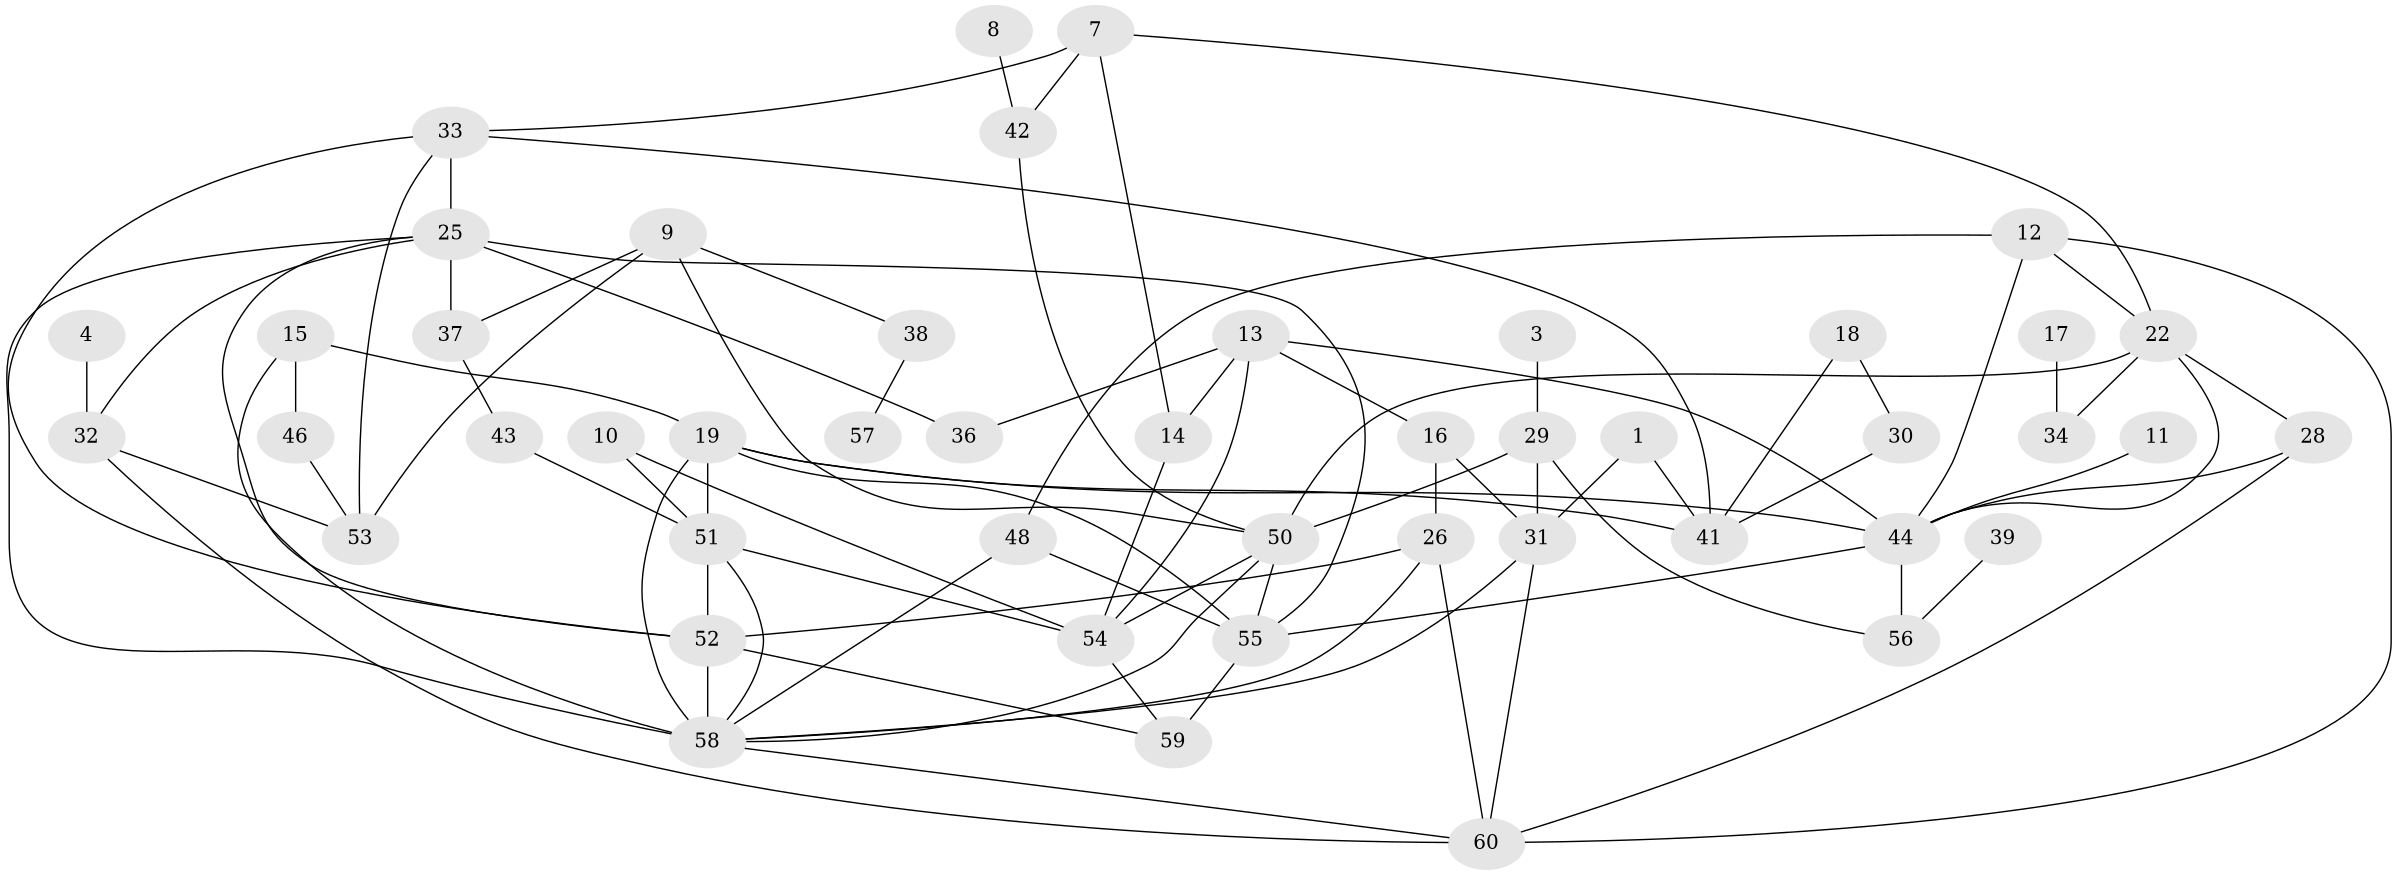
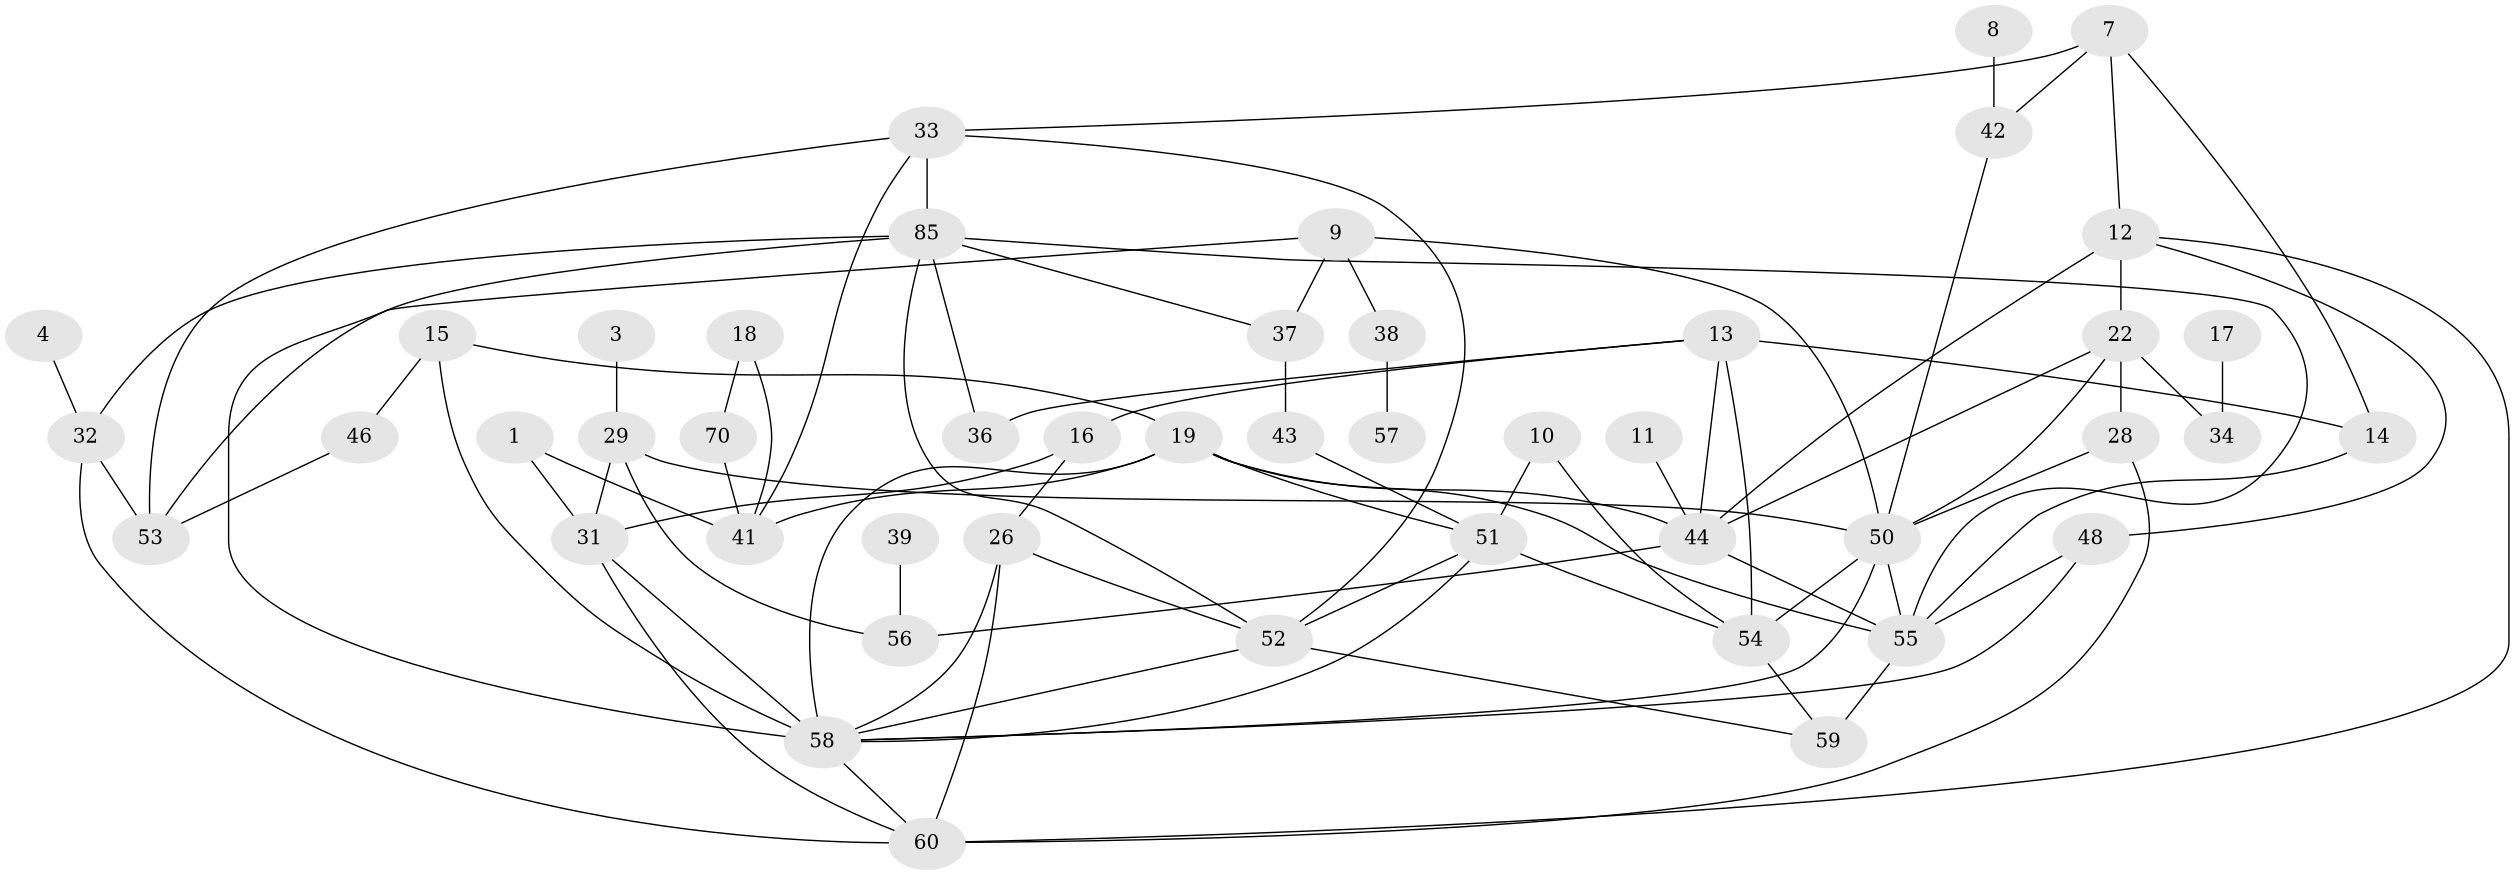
(1677, 97) -> (2115, 133)
(451, 234) -> (927, 234)
(1901, 437) -> (718, 437)
(2106, 487) -> (2002, 488)
(1136, 535) -> (2127, 485)
